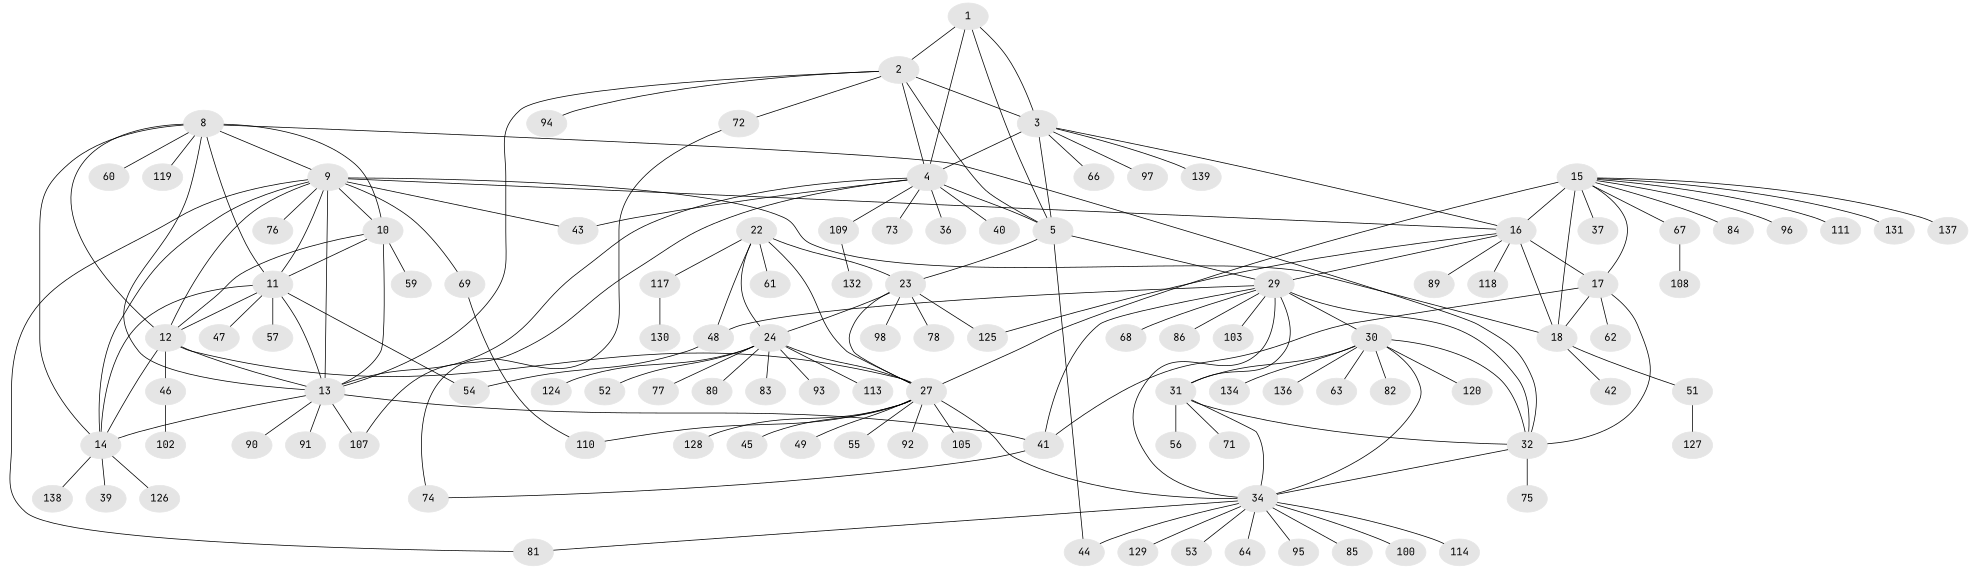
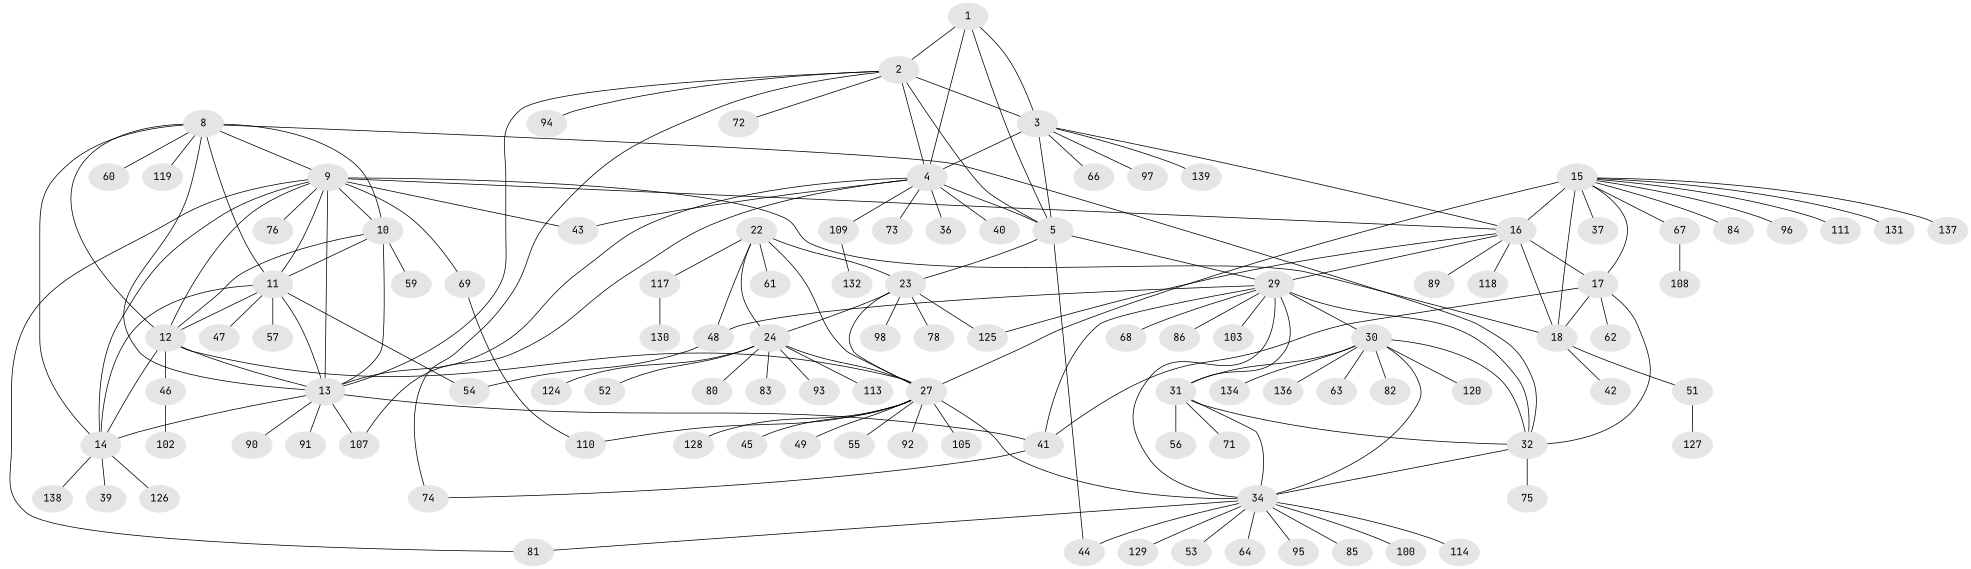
(600, 352) -> (568, 200)
(658, 392) -> none
